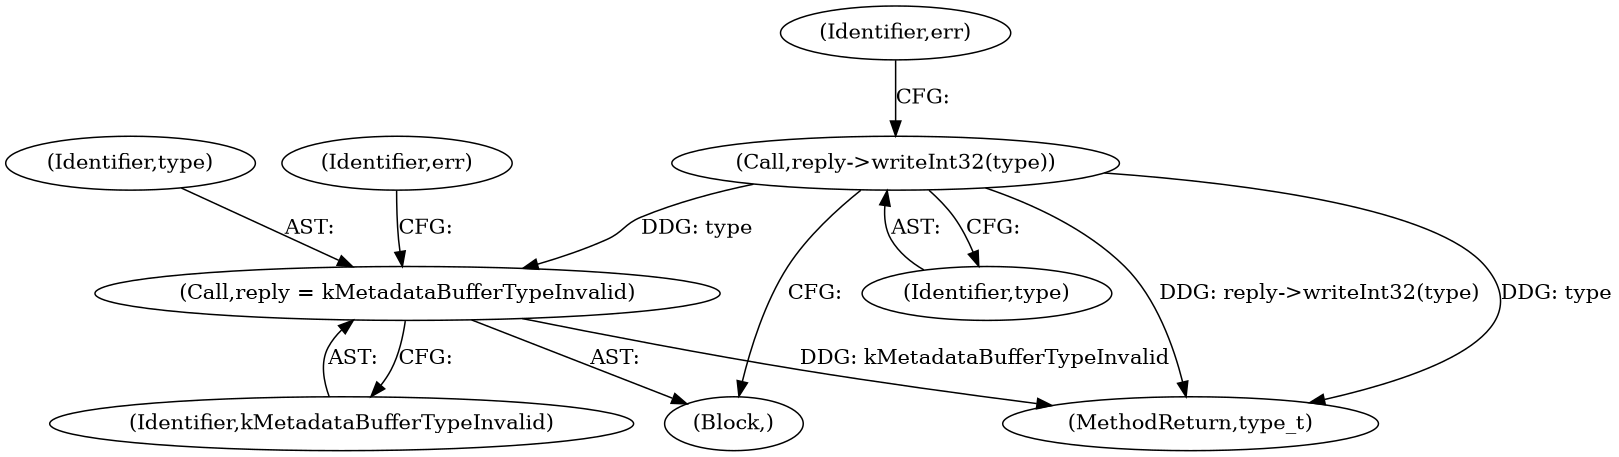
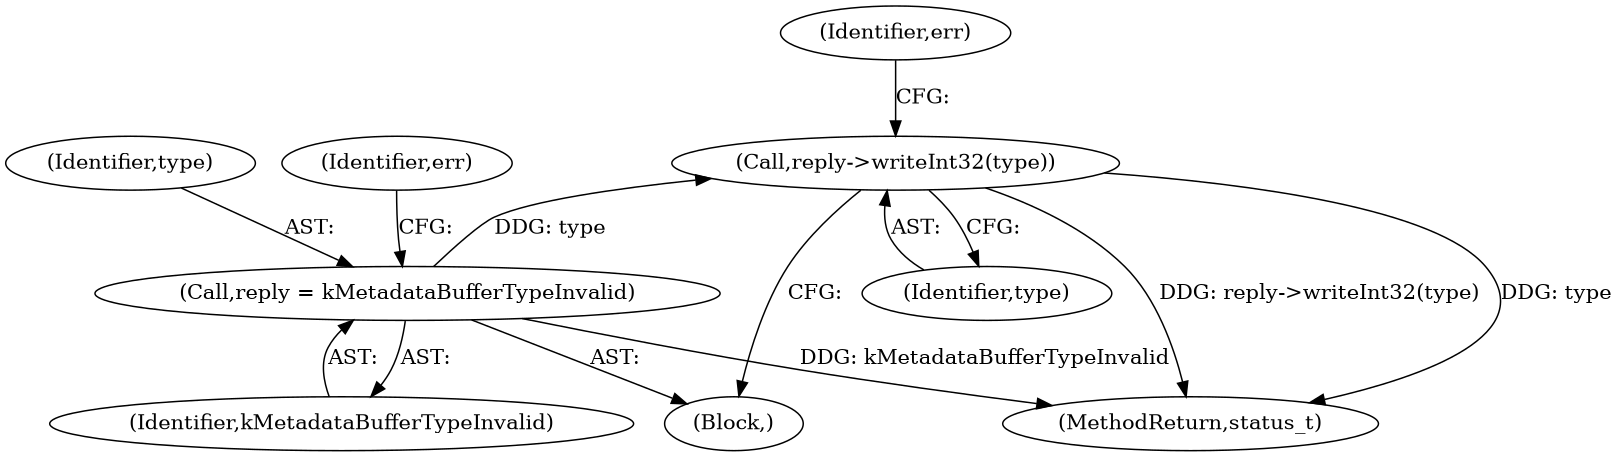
(642, 217) -> (555, 200)
(429, 359) -> (429, 359)
(1191, 424) -> (1191, 424)
